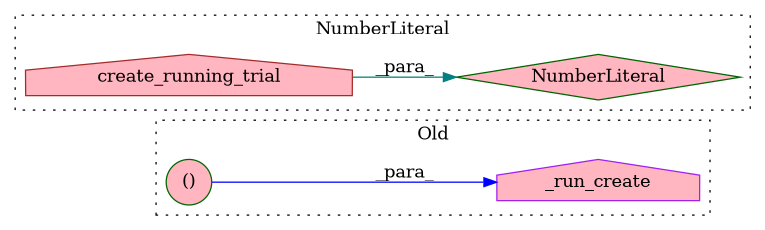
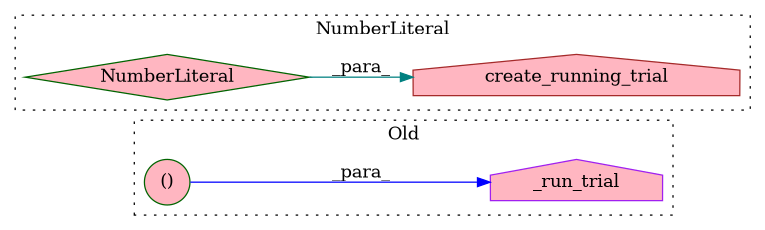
(398, 77) -> (355, 77)
(598, 182) -> (576, 182)
